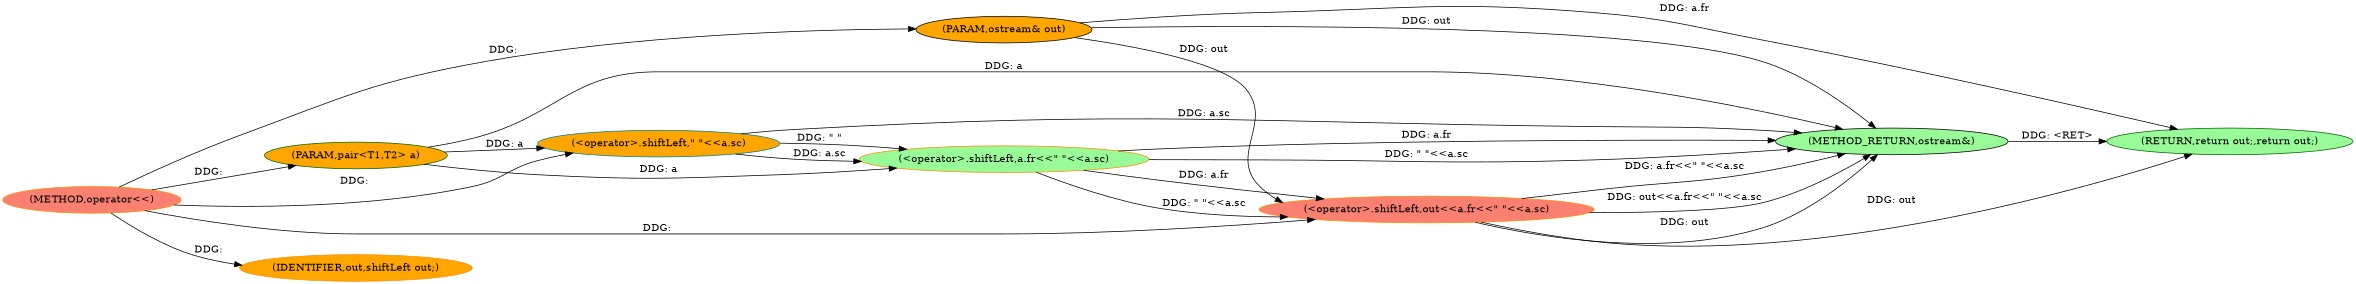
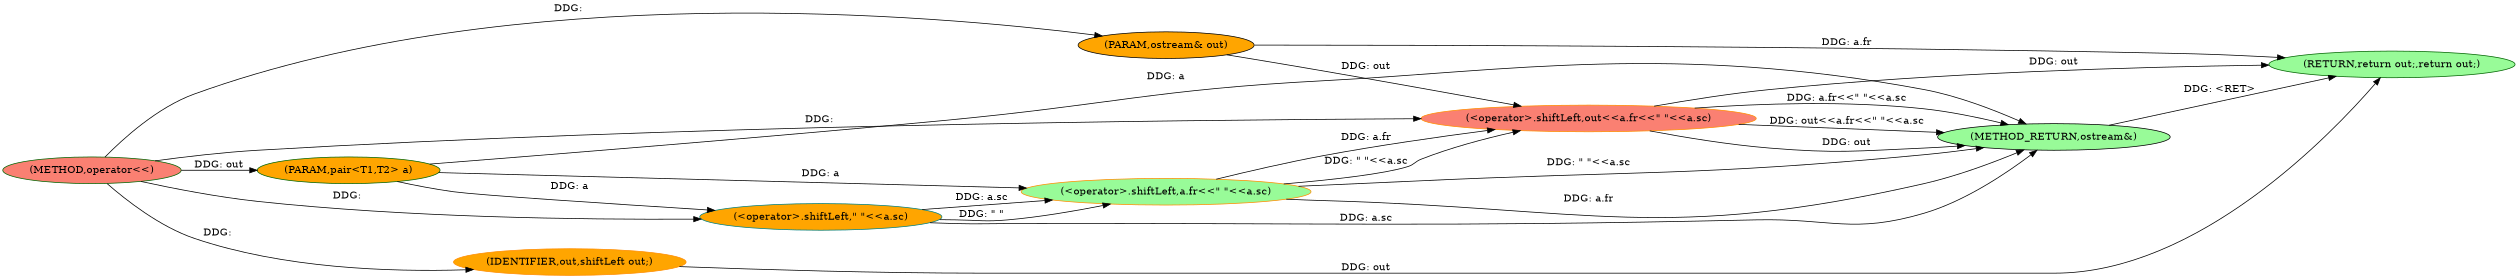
(1490, 31) -> none
(210, 172) -> (219, 165)
(92, 200) -> (92, 170)
none -> (1558, 273)
